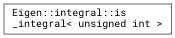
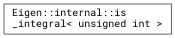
(88, 19) -> (88, 19)
